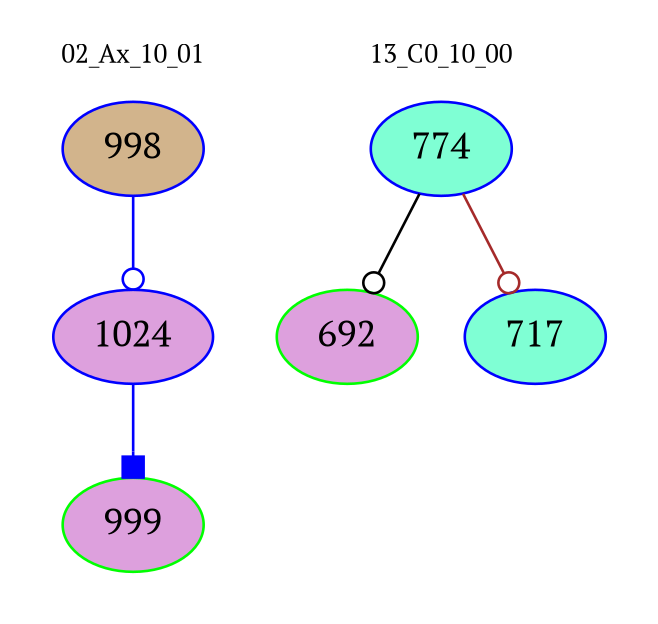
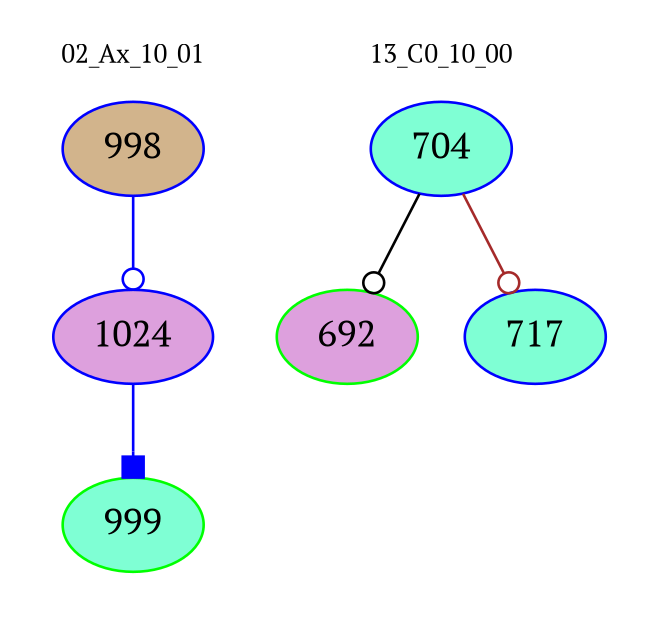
(441, 149) -> (441, 149)
(133, 525) -> (133, 525)
